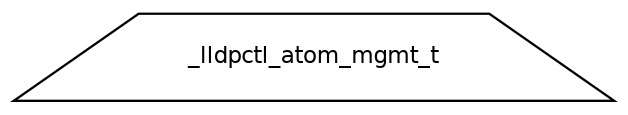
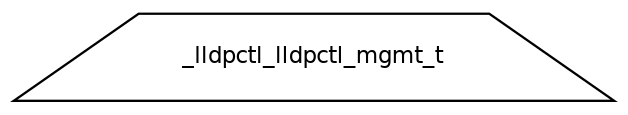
(314, 57) -> (314, 57)
